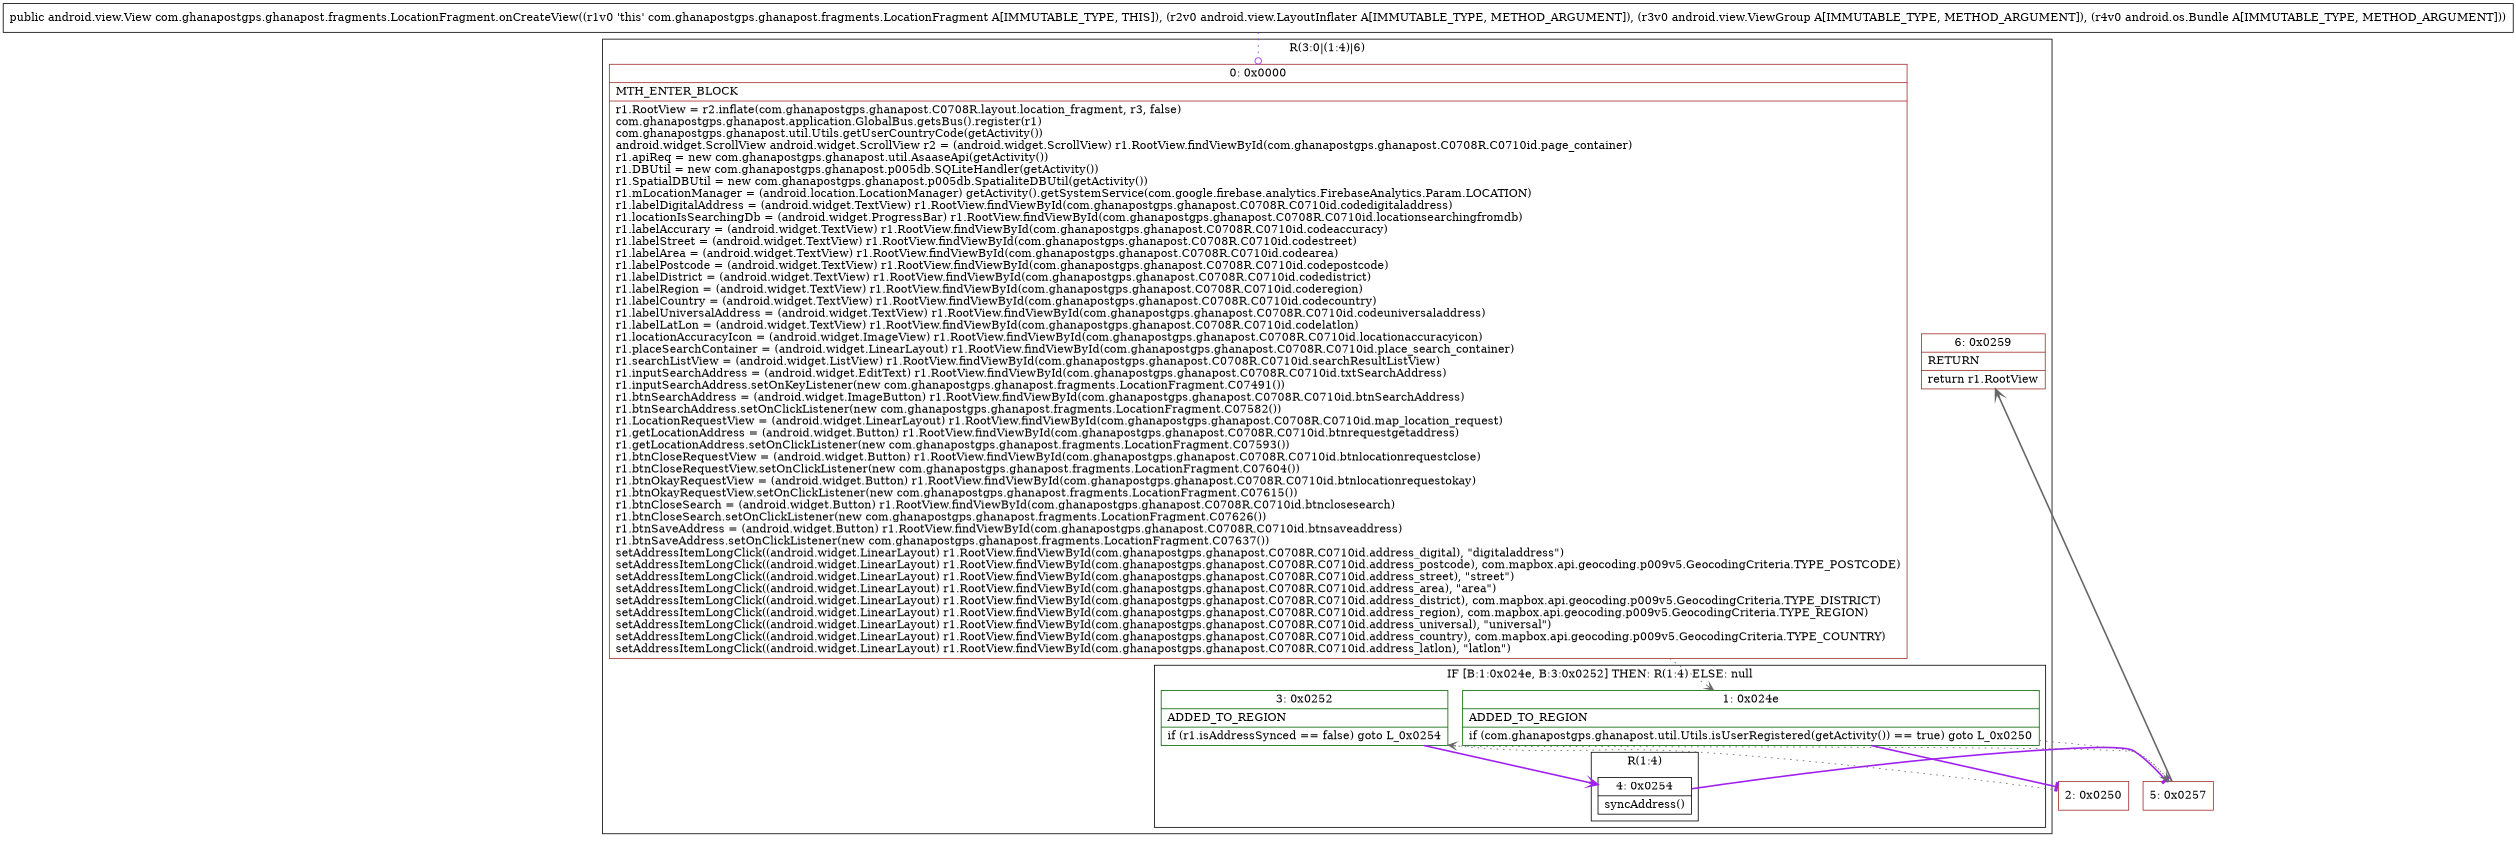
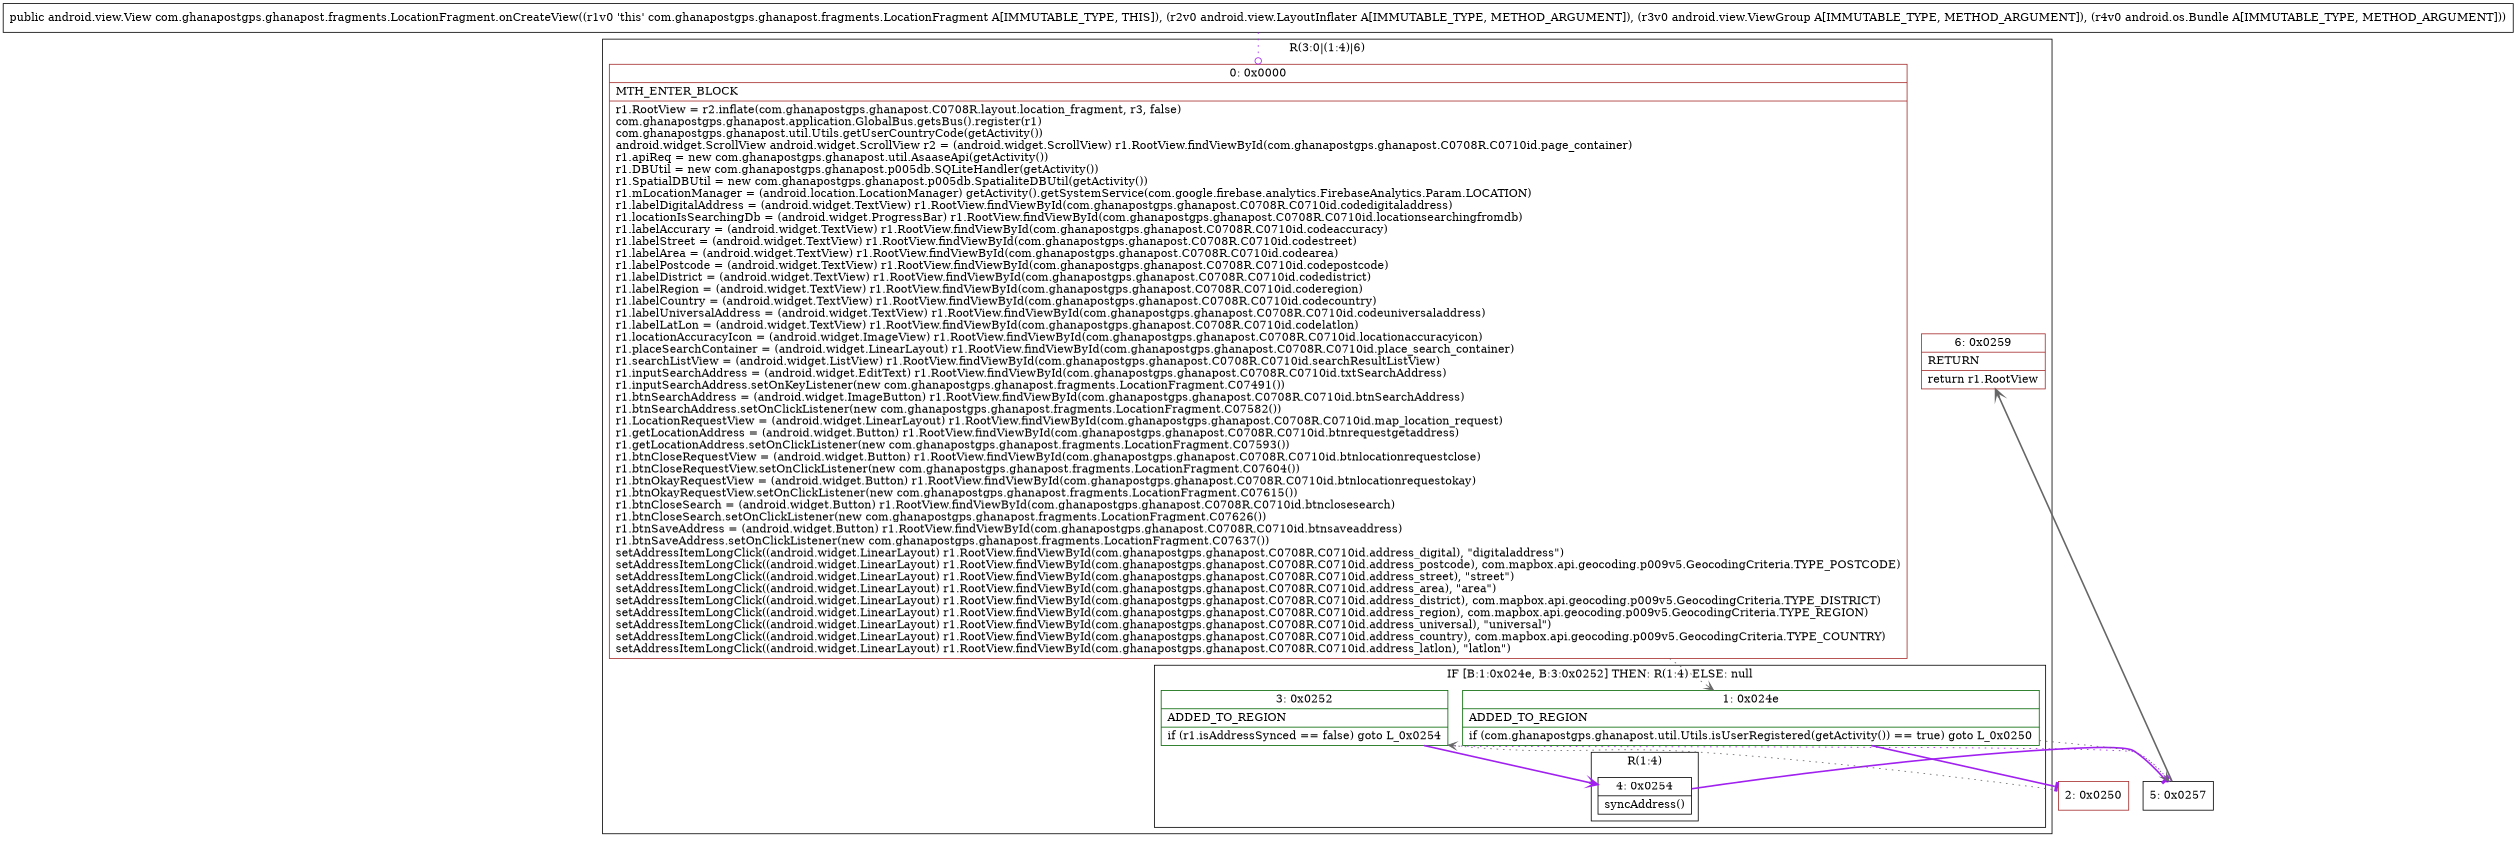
(1811, 747) -> (1811, 747)
(2178, 796) -> (2178, 796)
